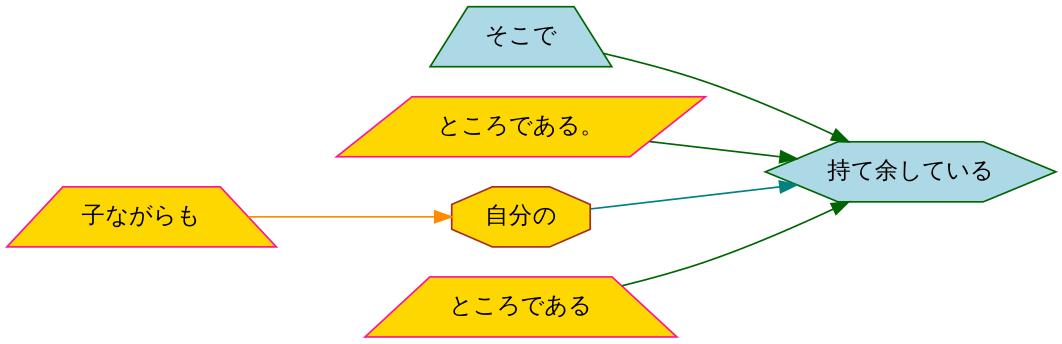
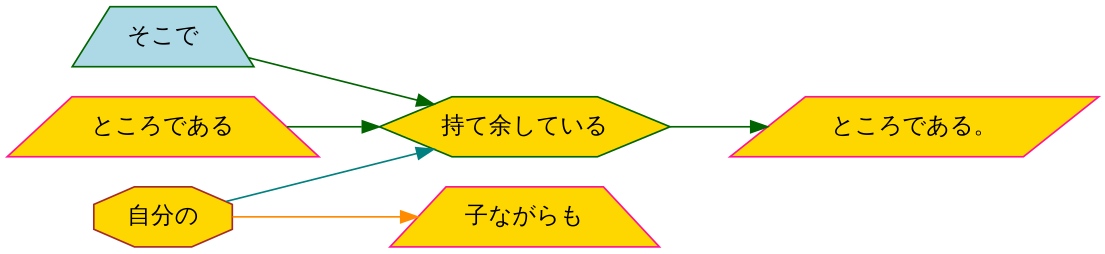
(715, 149) -> (710, 127)
(911, 172) -> (525, 127)
(341, 217) -> (316, 217)
